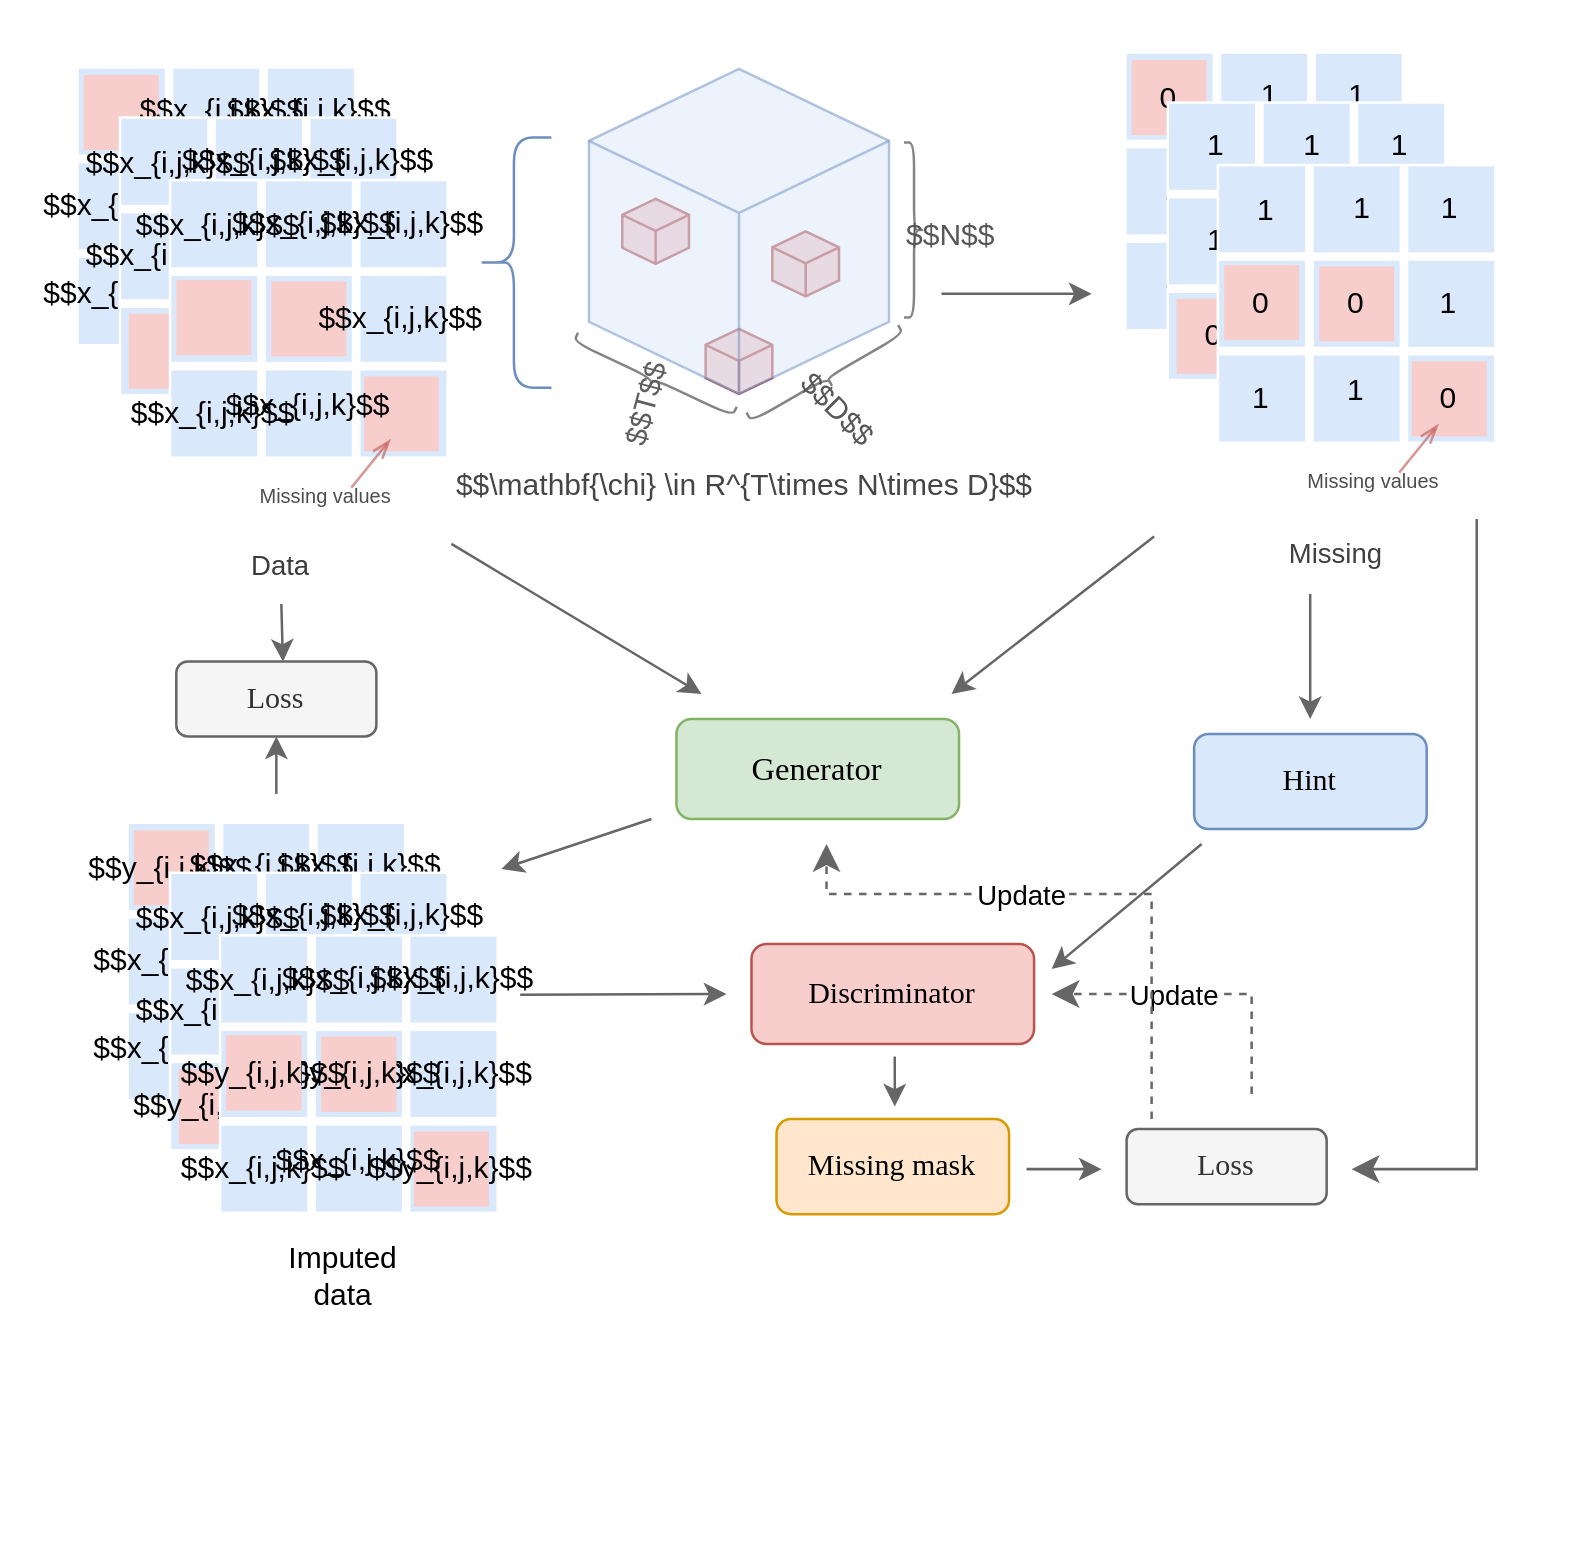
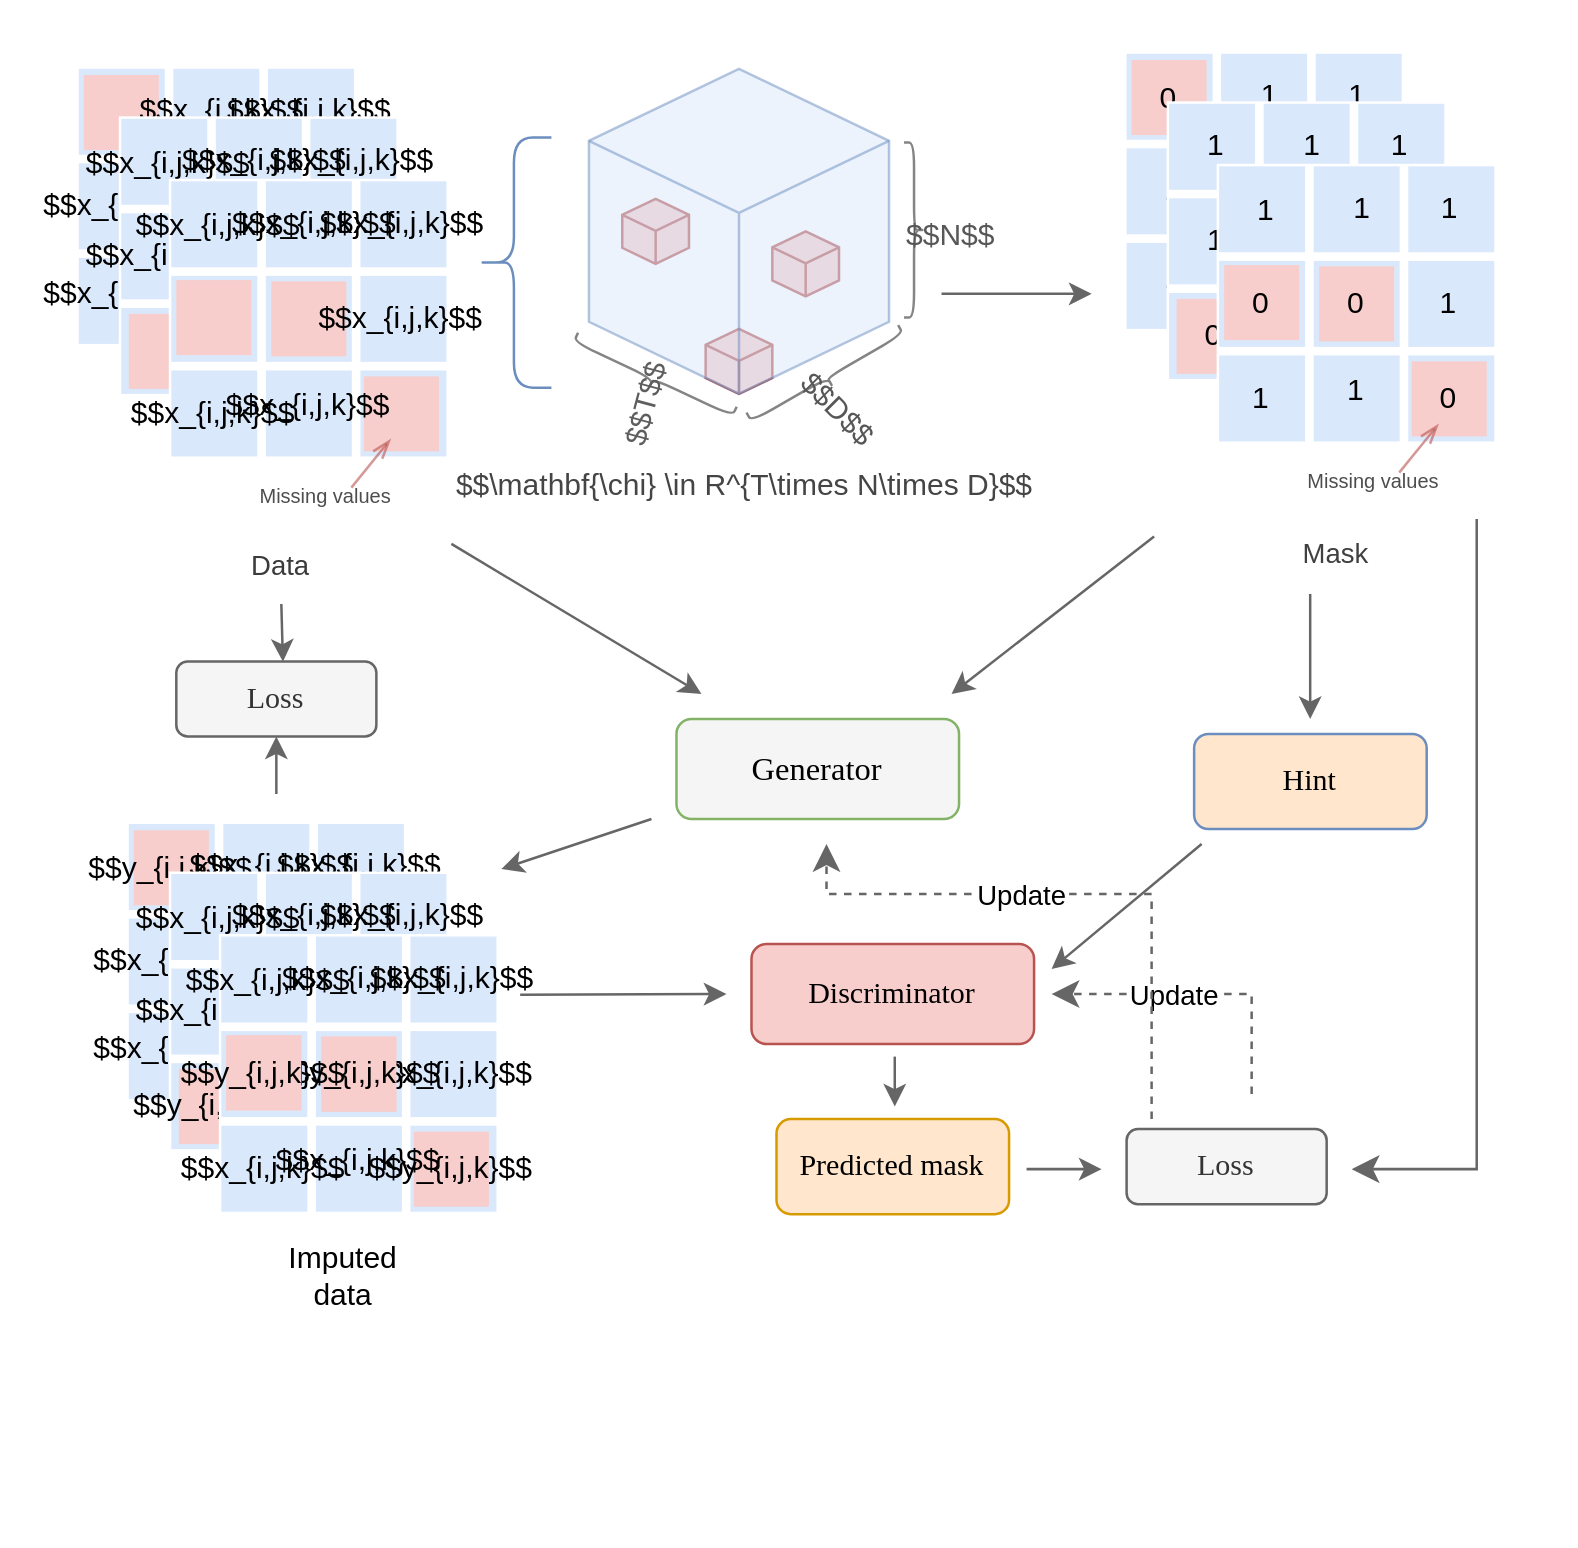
(1336, 554) -> (1336, 554)
(818, 769) -> (818, 769)
(1310, 781) -> (1310, 781)
(893, 1166) -> (893, 1166)
